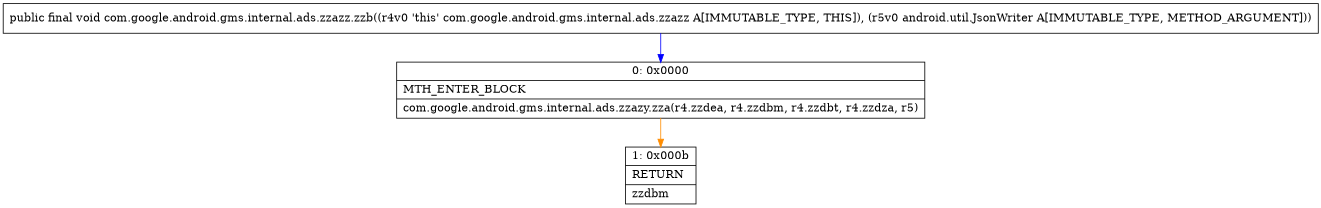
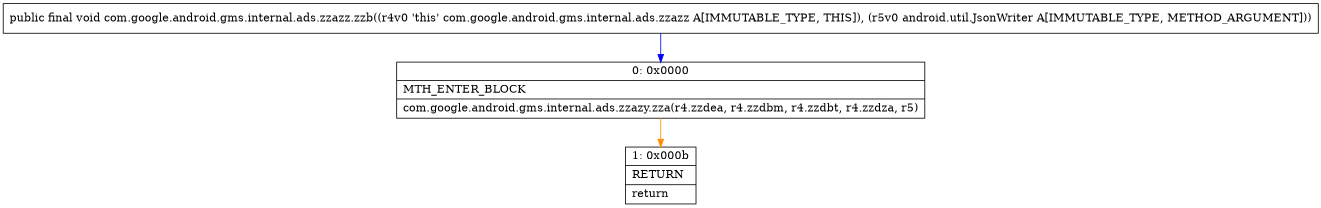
(651, 194) -> (650, 194)
